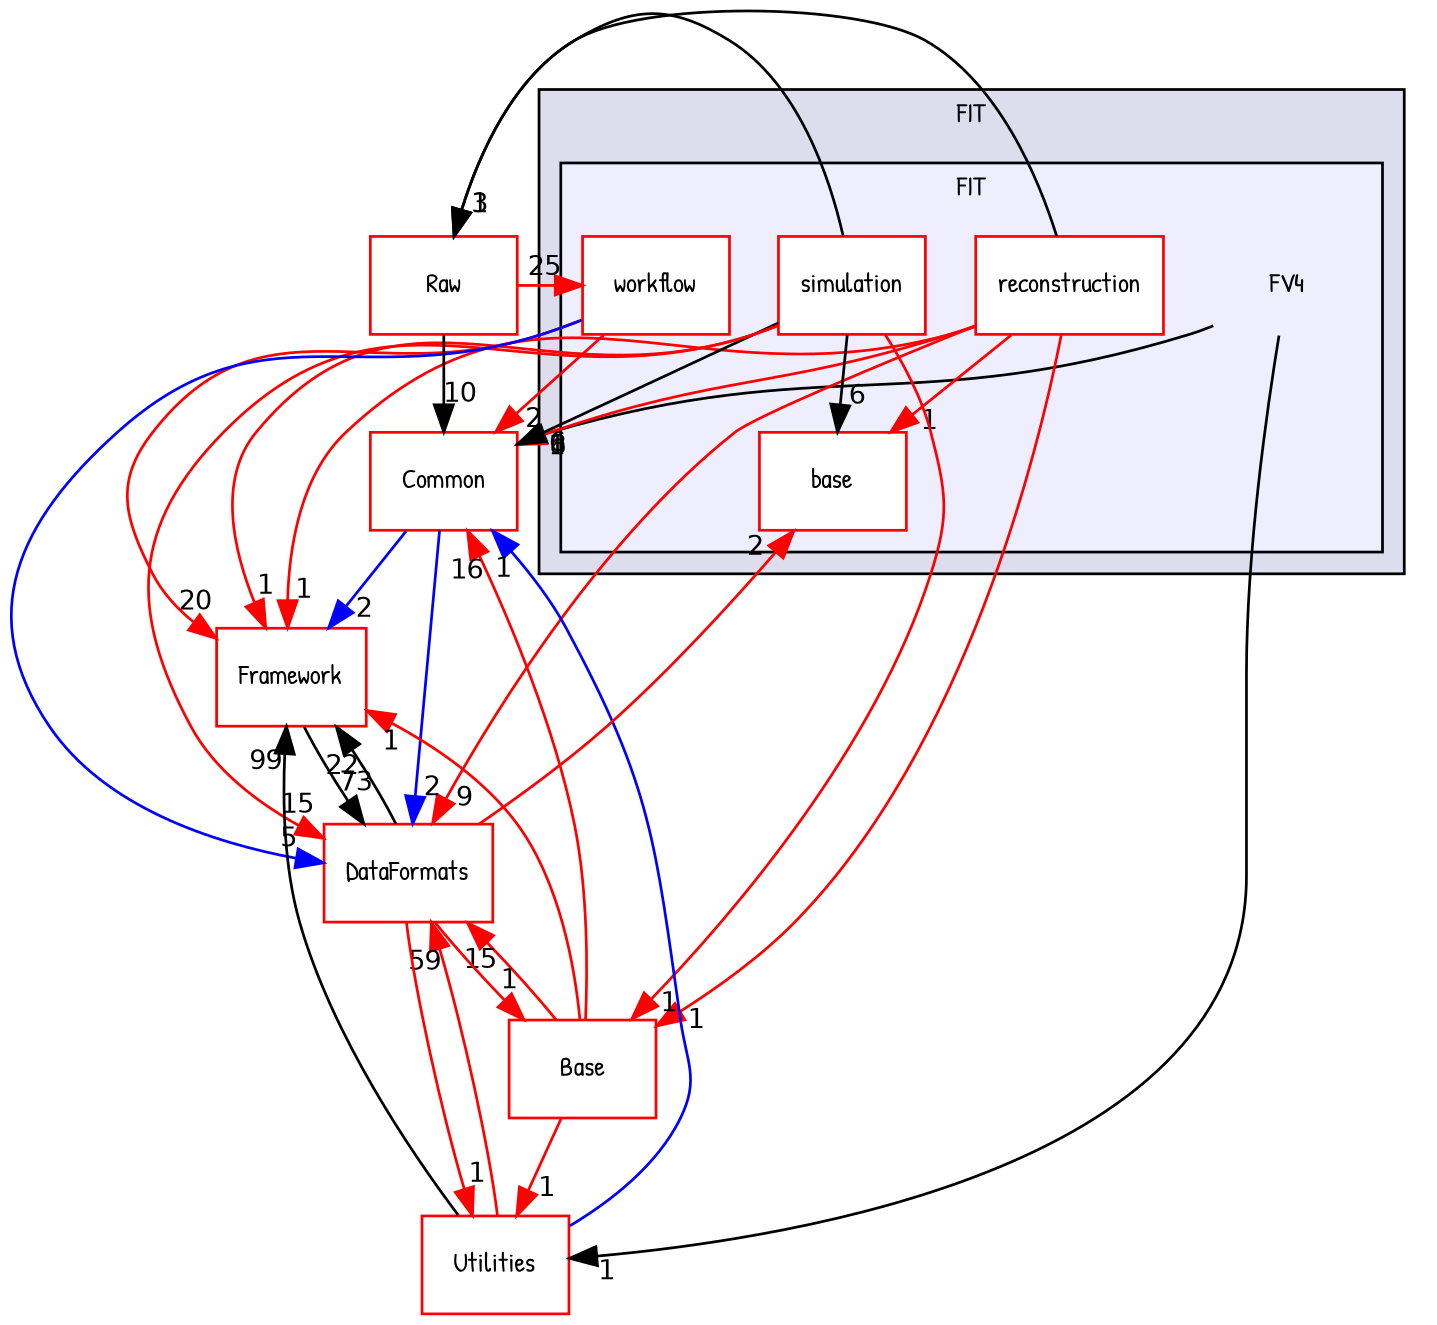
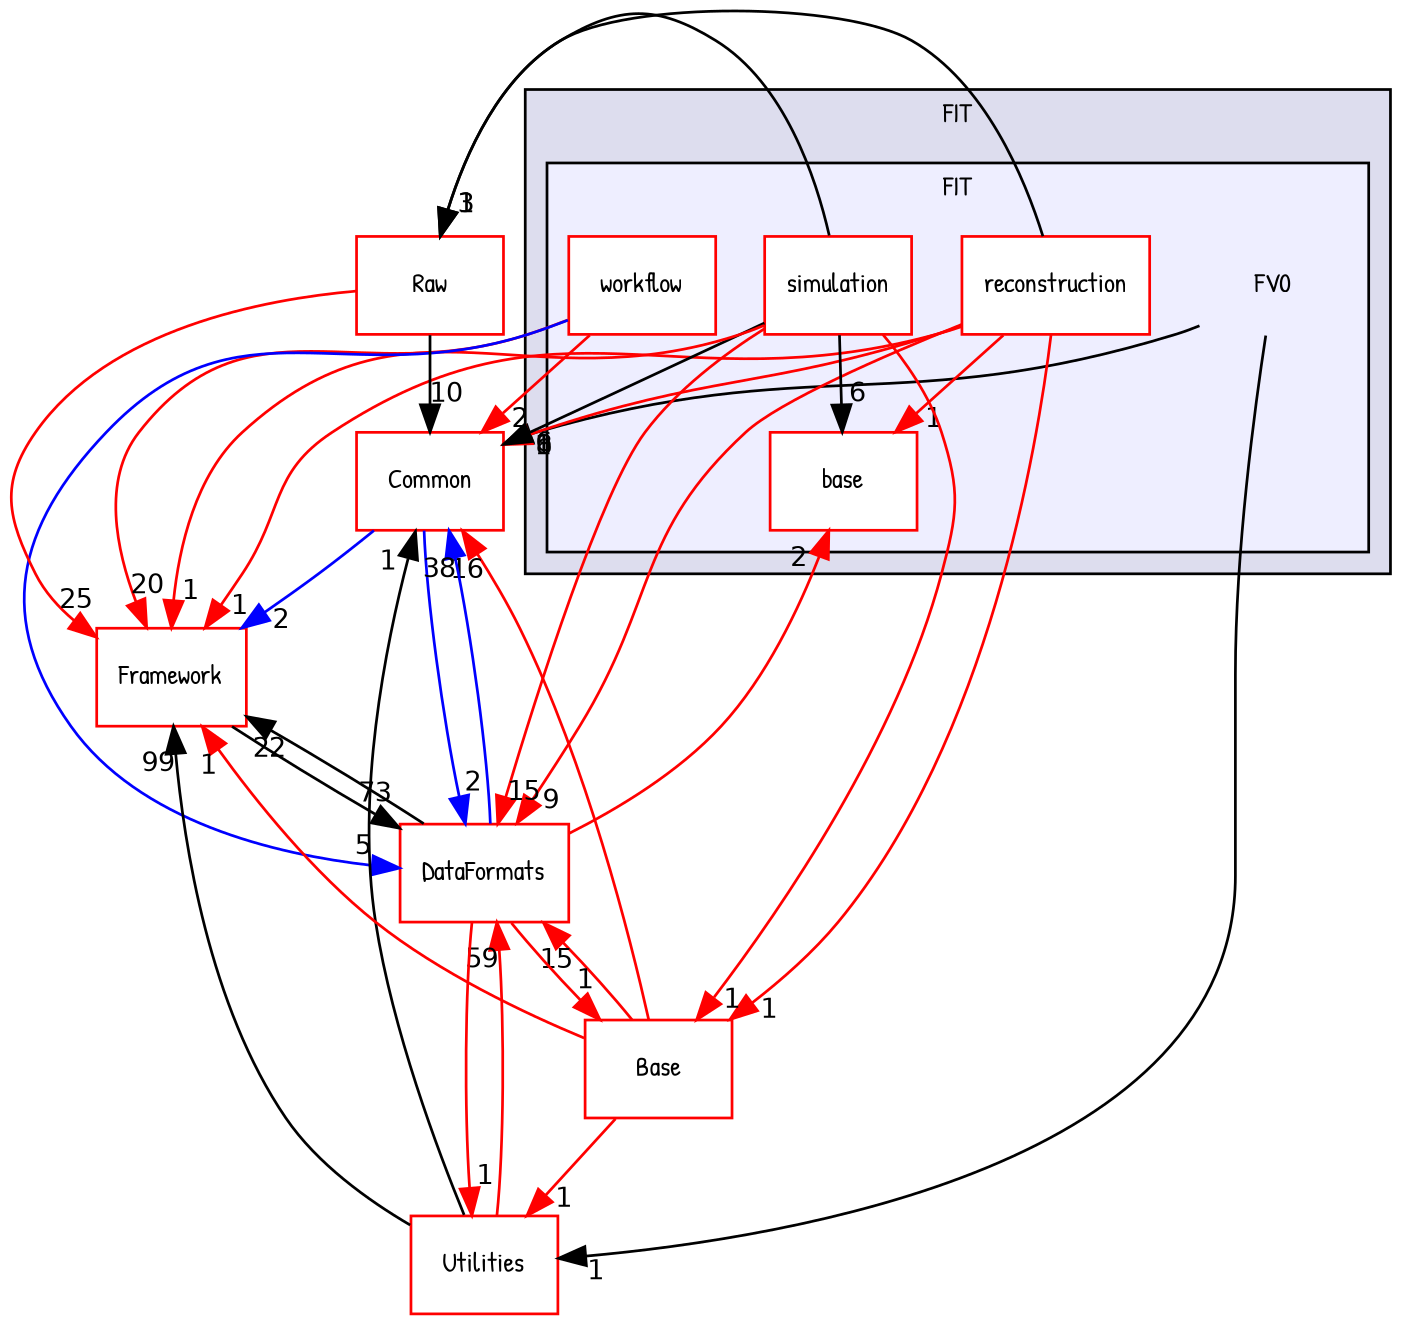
(536, 285) -> (88, 380)
(1287, 285) -> (1273, 285)
none -> (477, 690)
(662, 897) -> (372, 892)
